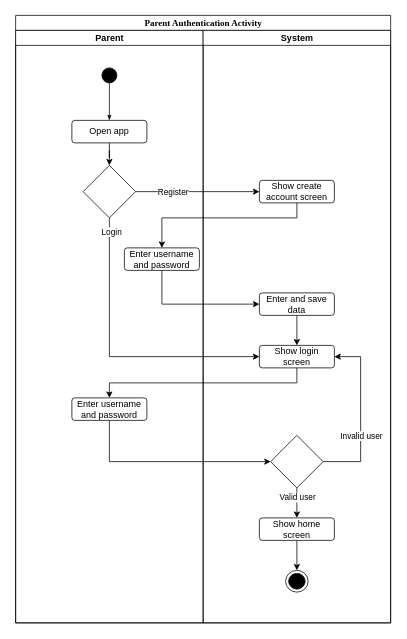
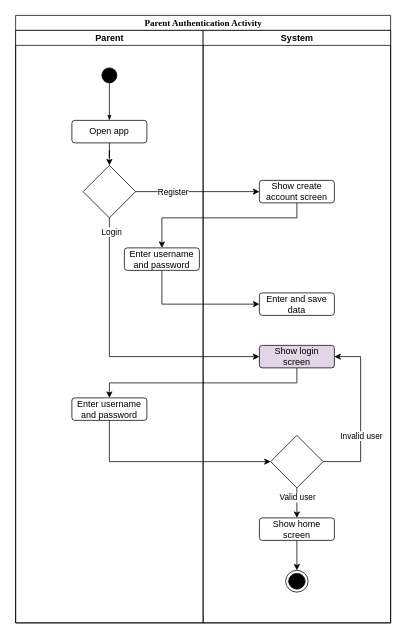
(297, 339) -> none
(297, 357) -> (297, 357)
